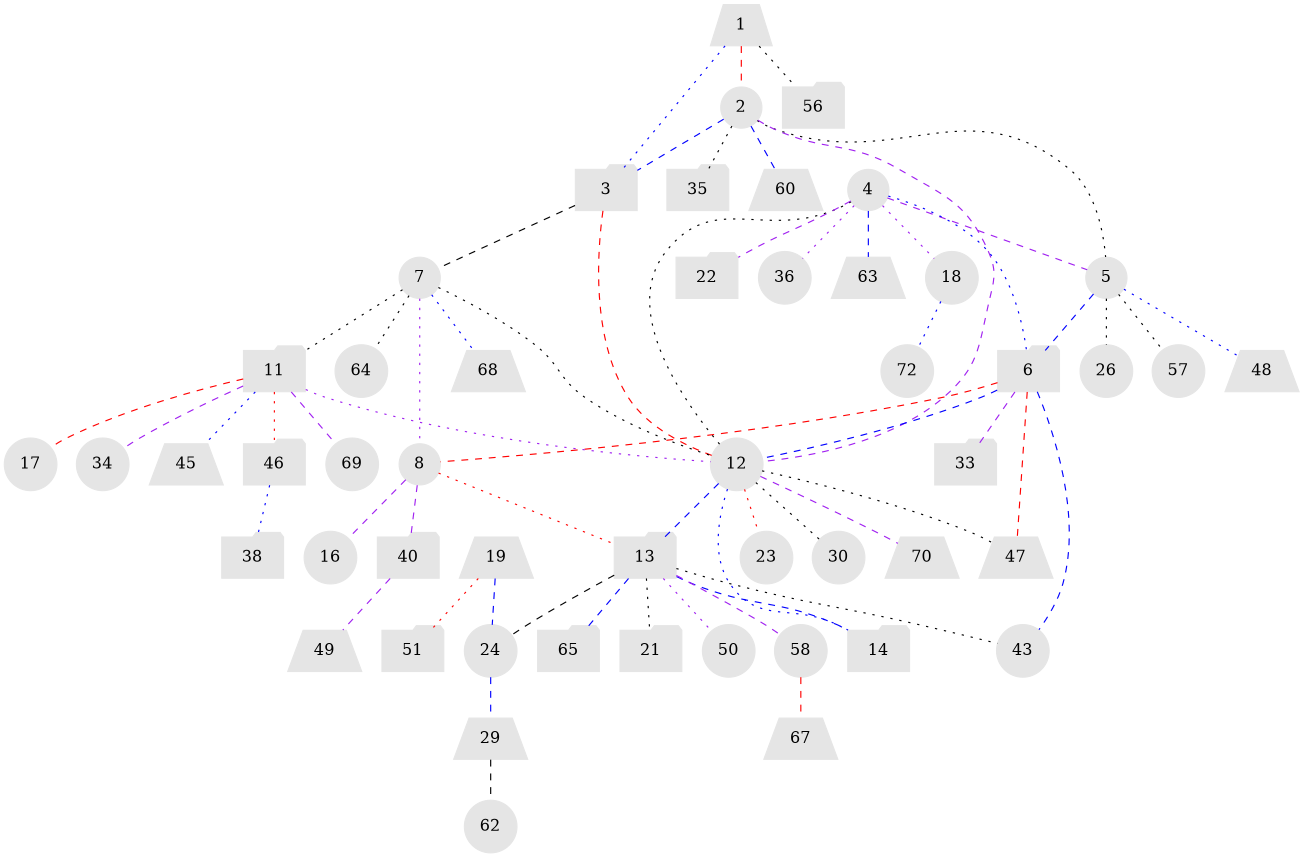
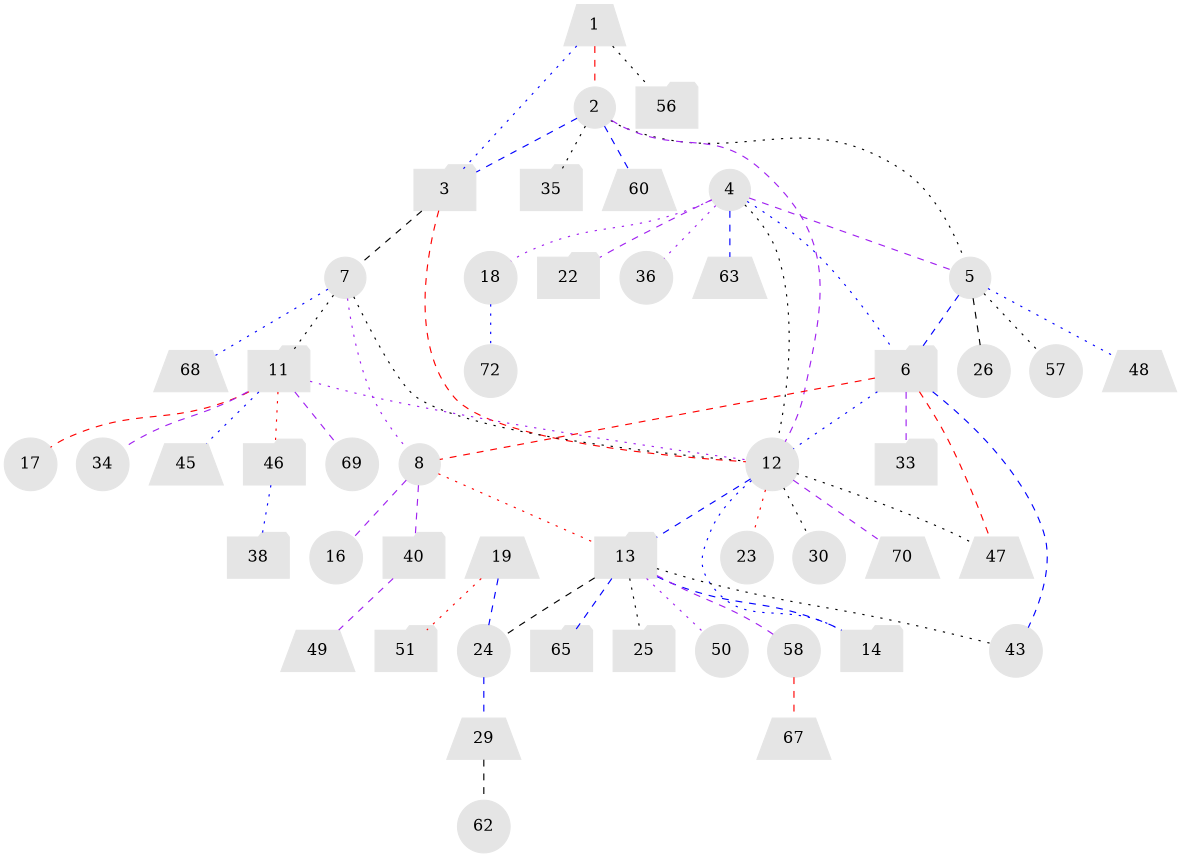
(1106, 322) -> (977, 322)
(361, 371) -> none
(934, 414) -> (835, 420)
(651, 651) -> (644, 651)
